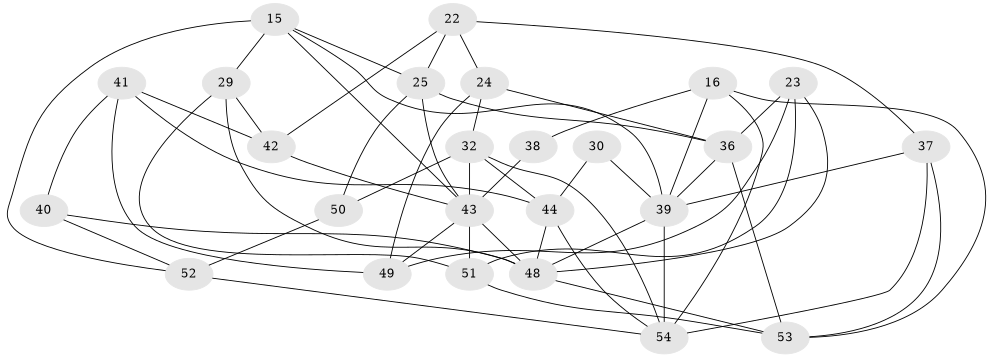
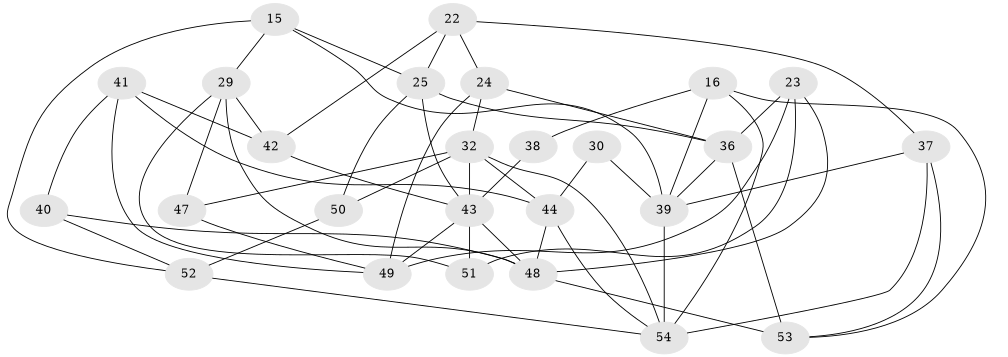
(372, 115) -> none
none -> (182, 211)
(599, 242) -> none
(617, 312) -> none
